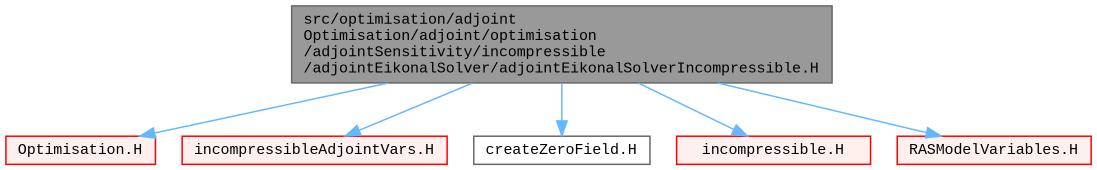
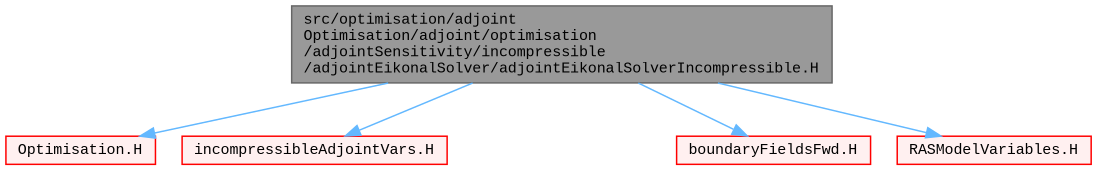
(562, 150) -> none
(774, 150) -> (774, 150)
